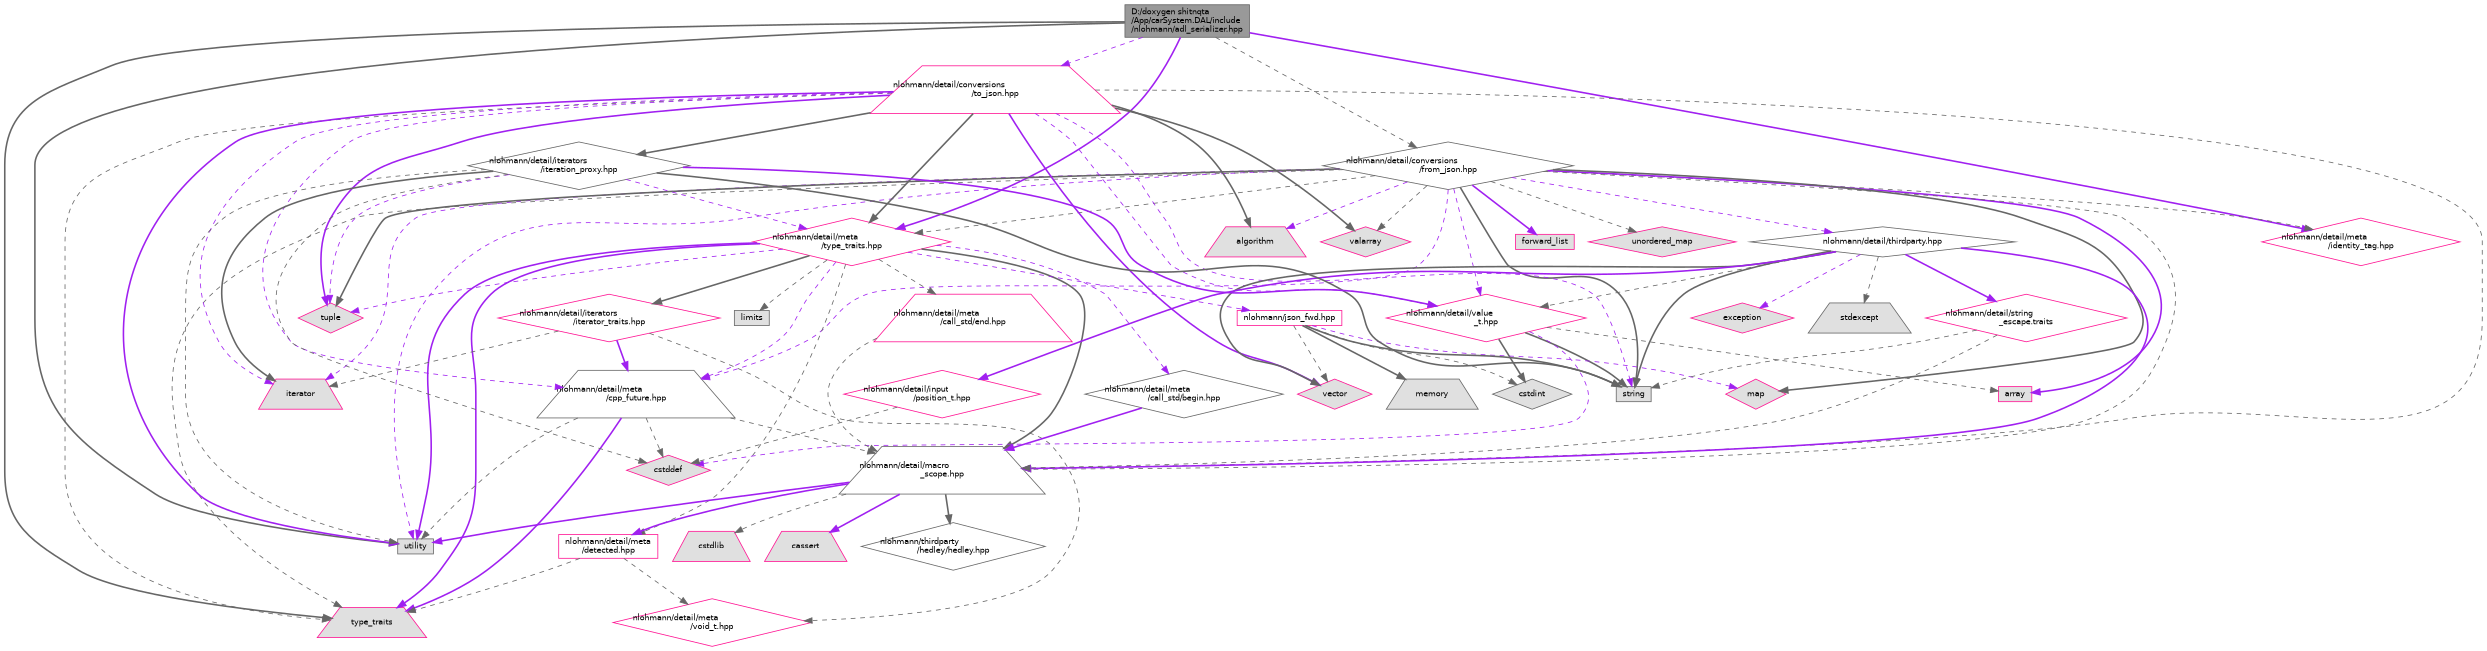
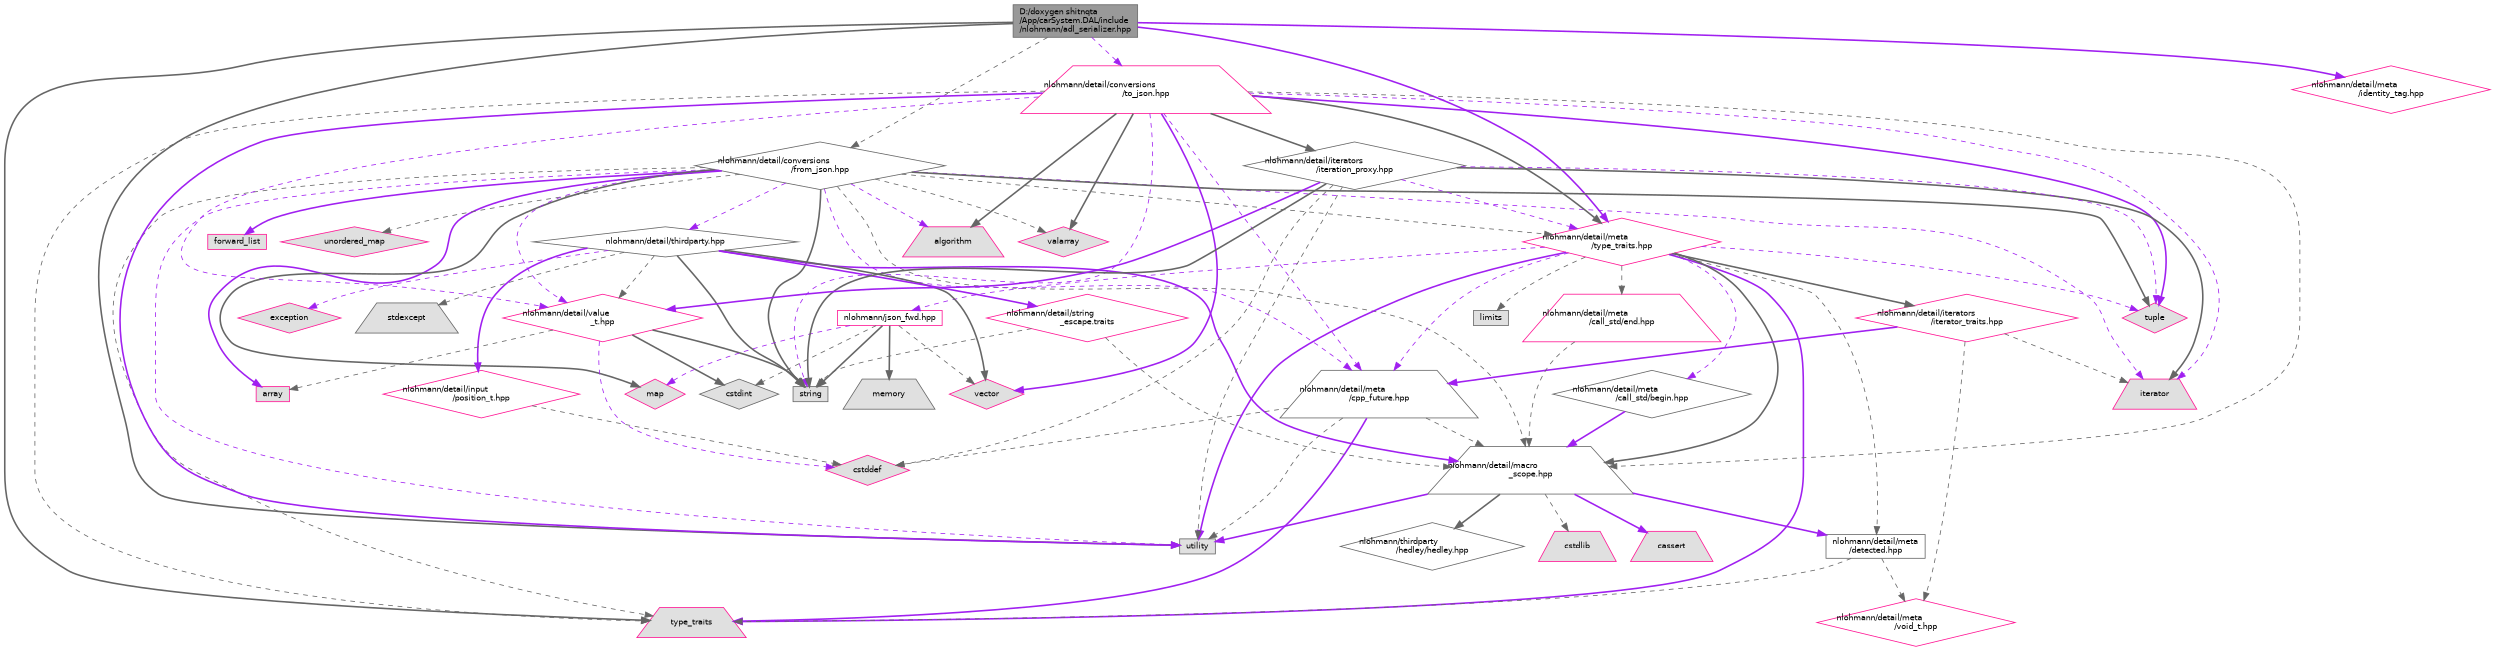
(2002, 197) -> none
(608, 546) -> (1876, 546)
